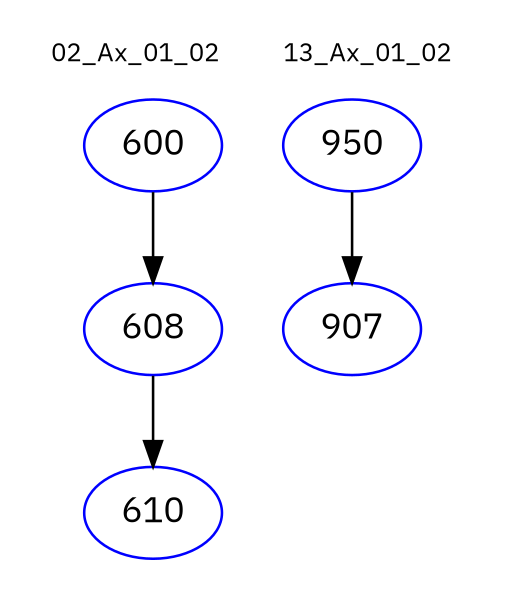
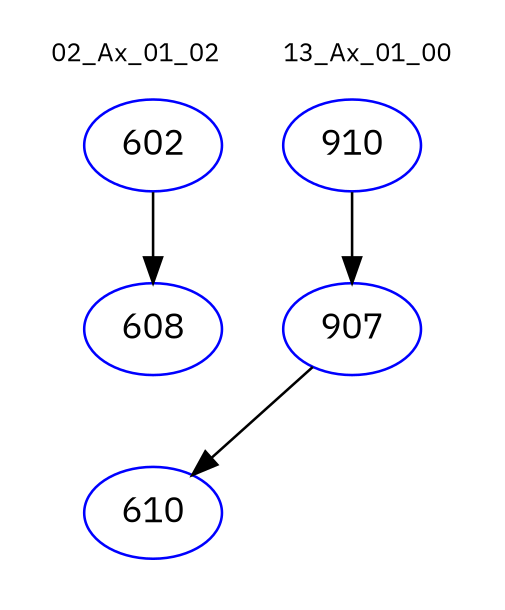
(369, 55) -> (369, 55)
(153, 145) -> (153, 145)
(352, 145) -> (352, 145)
(153, 408) -> (262, 412)
